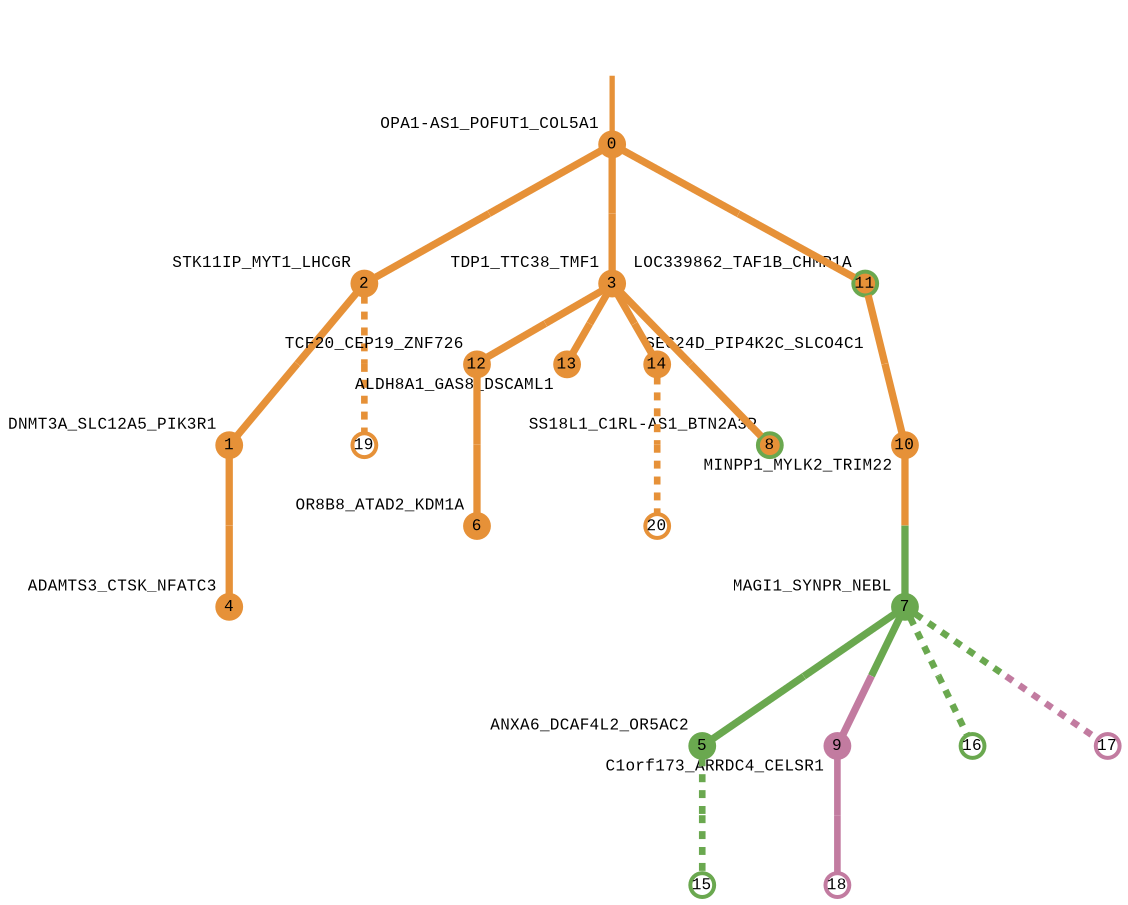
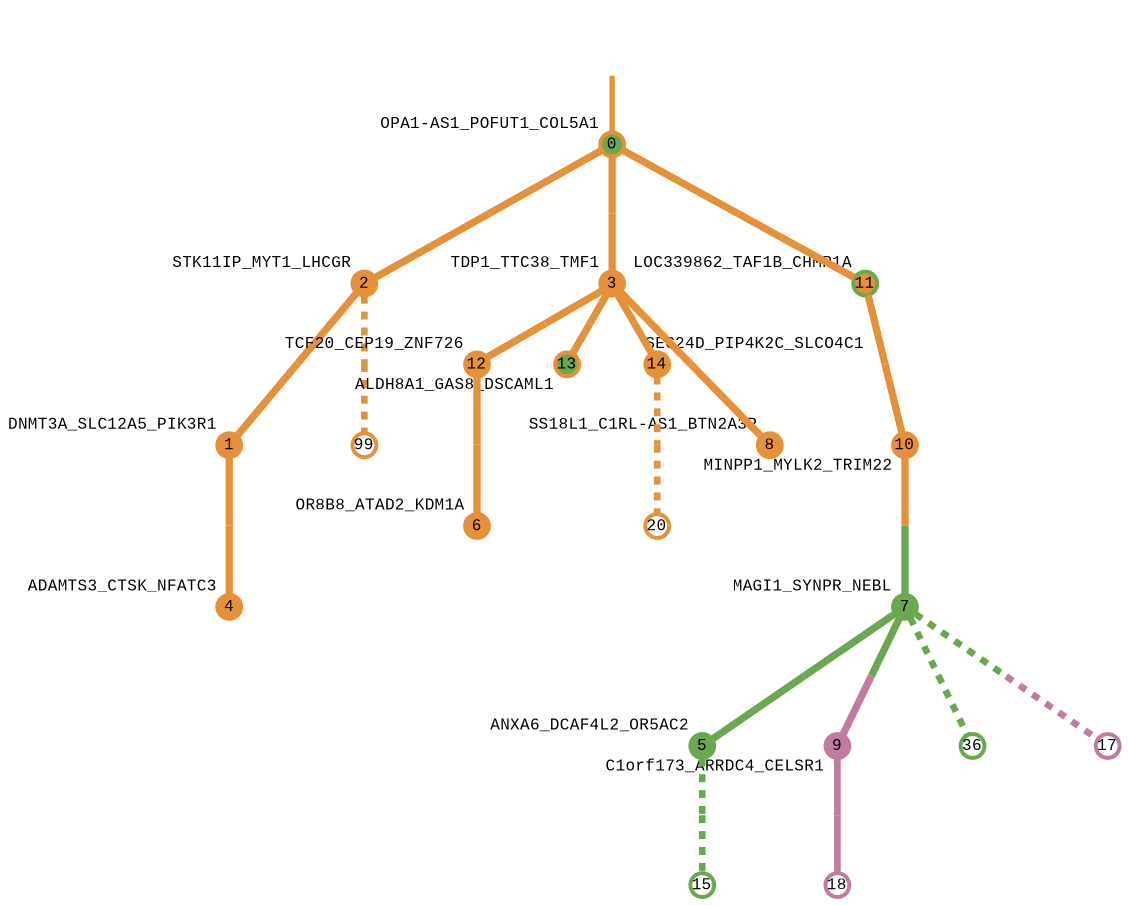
(612, 144) -> (612, 144)
(567, 364) -> (567, 364)
(364, 445) -> (364, 445)
(770, 445) -> (770, 445)
(973, 746) -> (973, 746)
